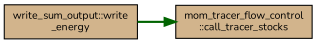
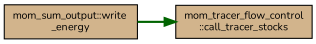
(71, 22) -> (71, 22)
